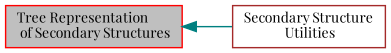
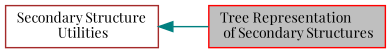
(214, 27) -> (191, 27)
